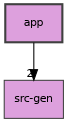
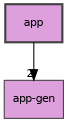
(34, 99) -> (34, 99)
